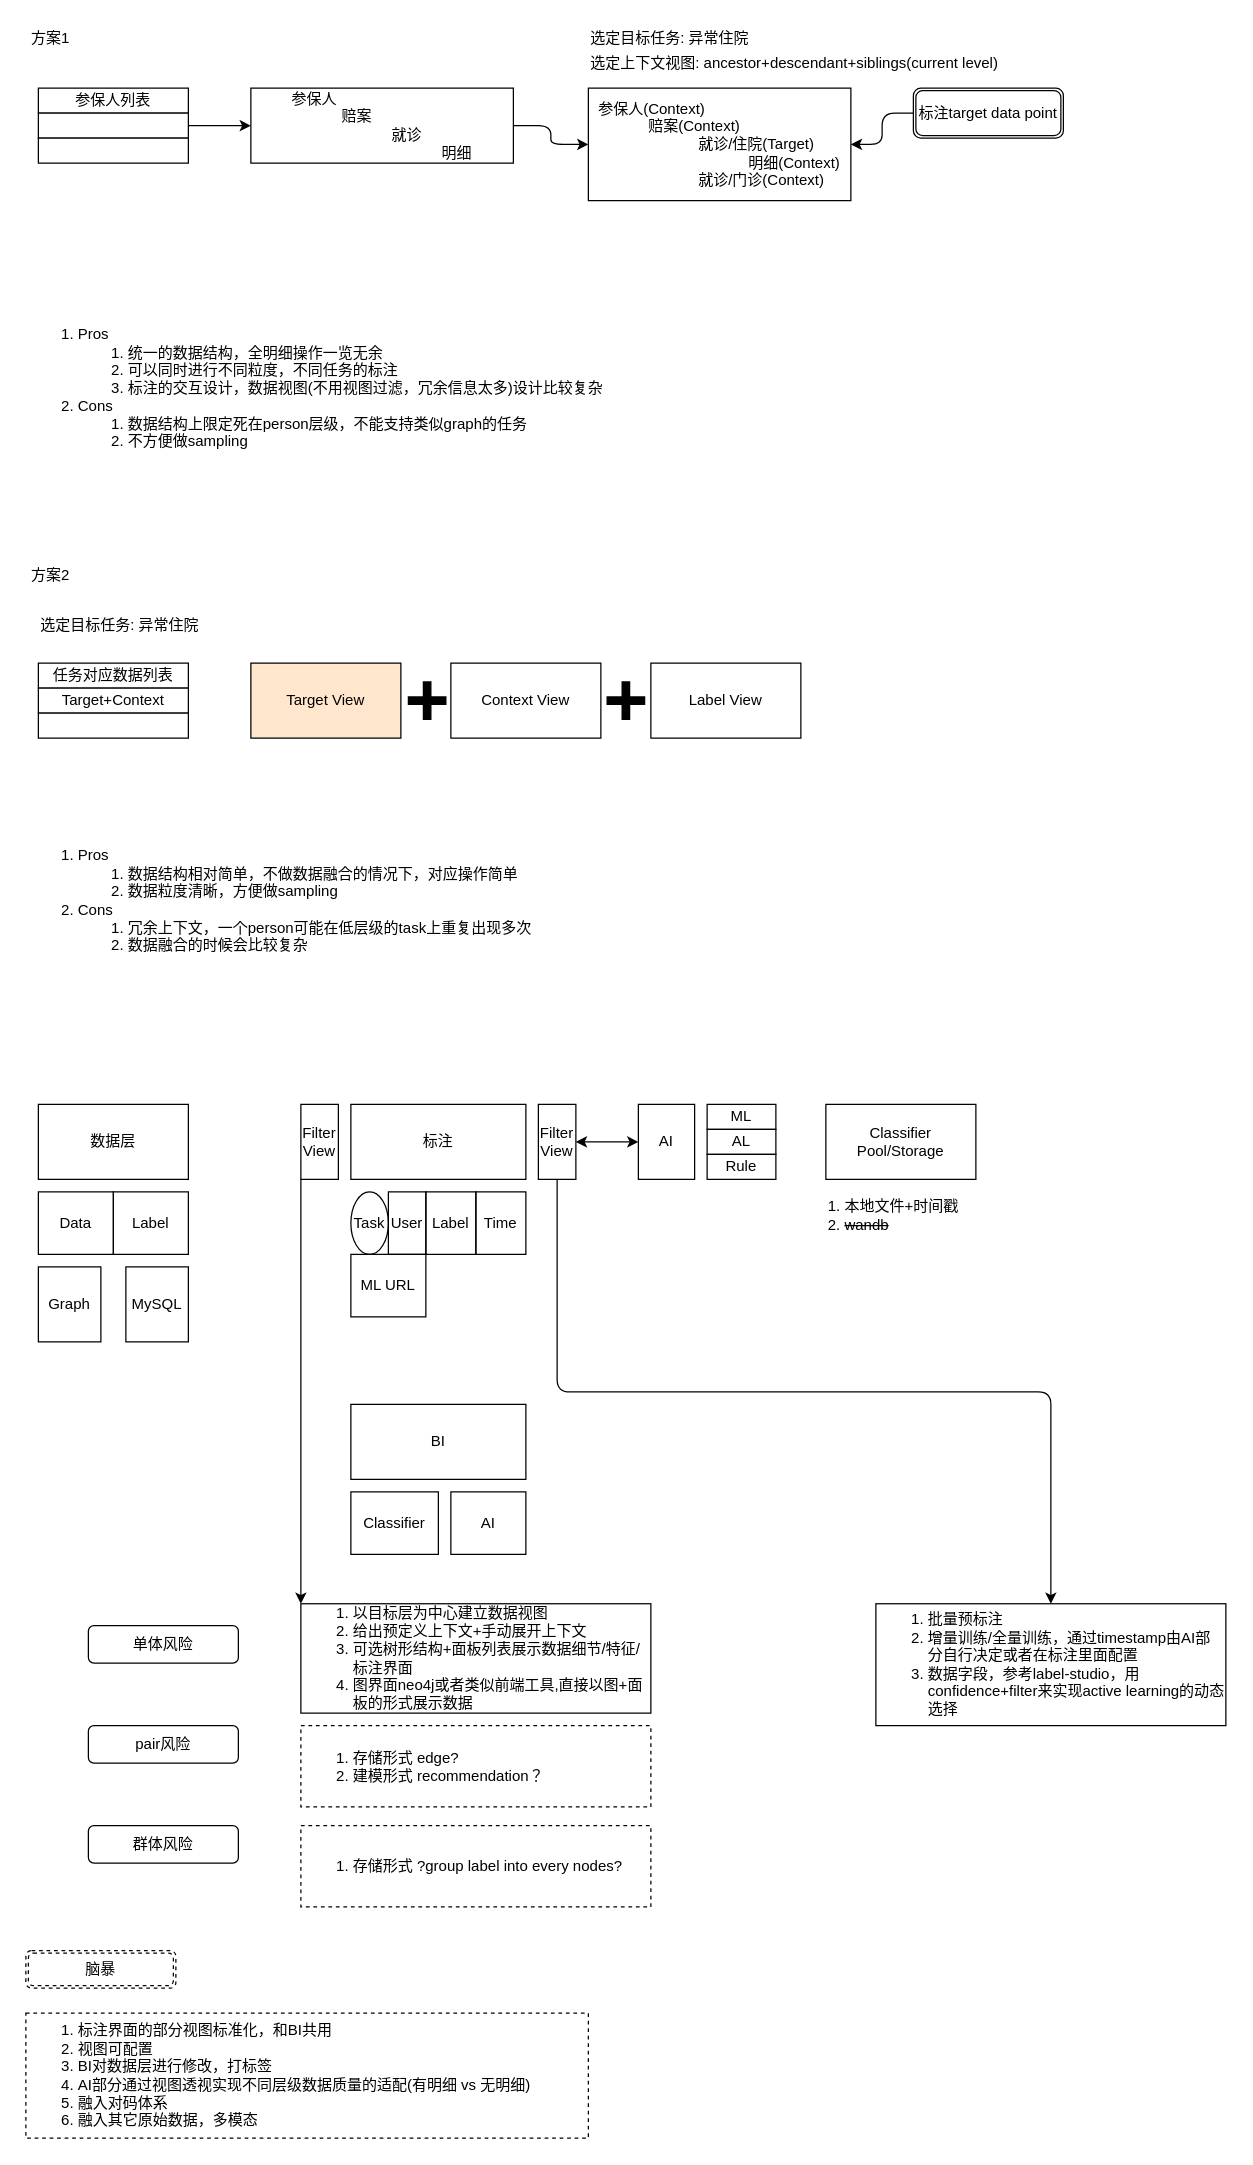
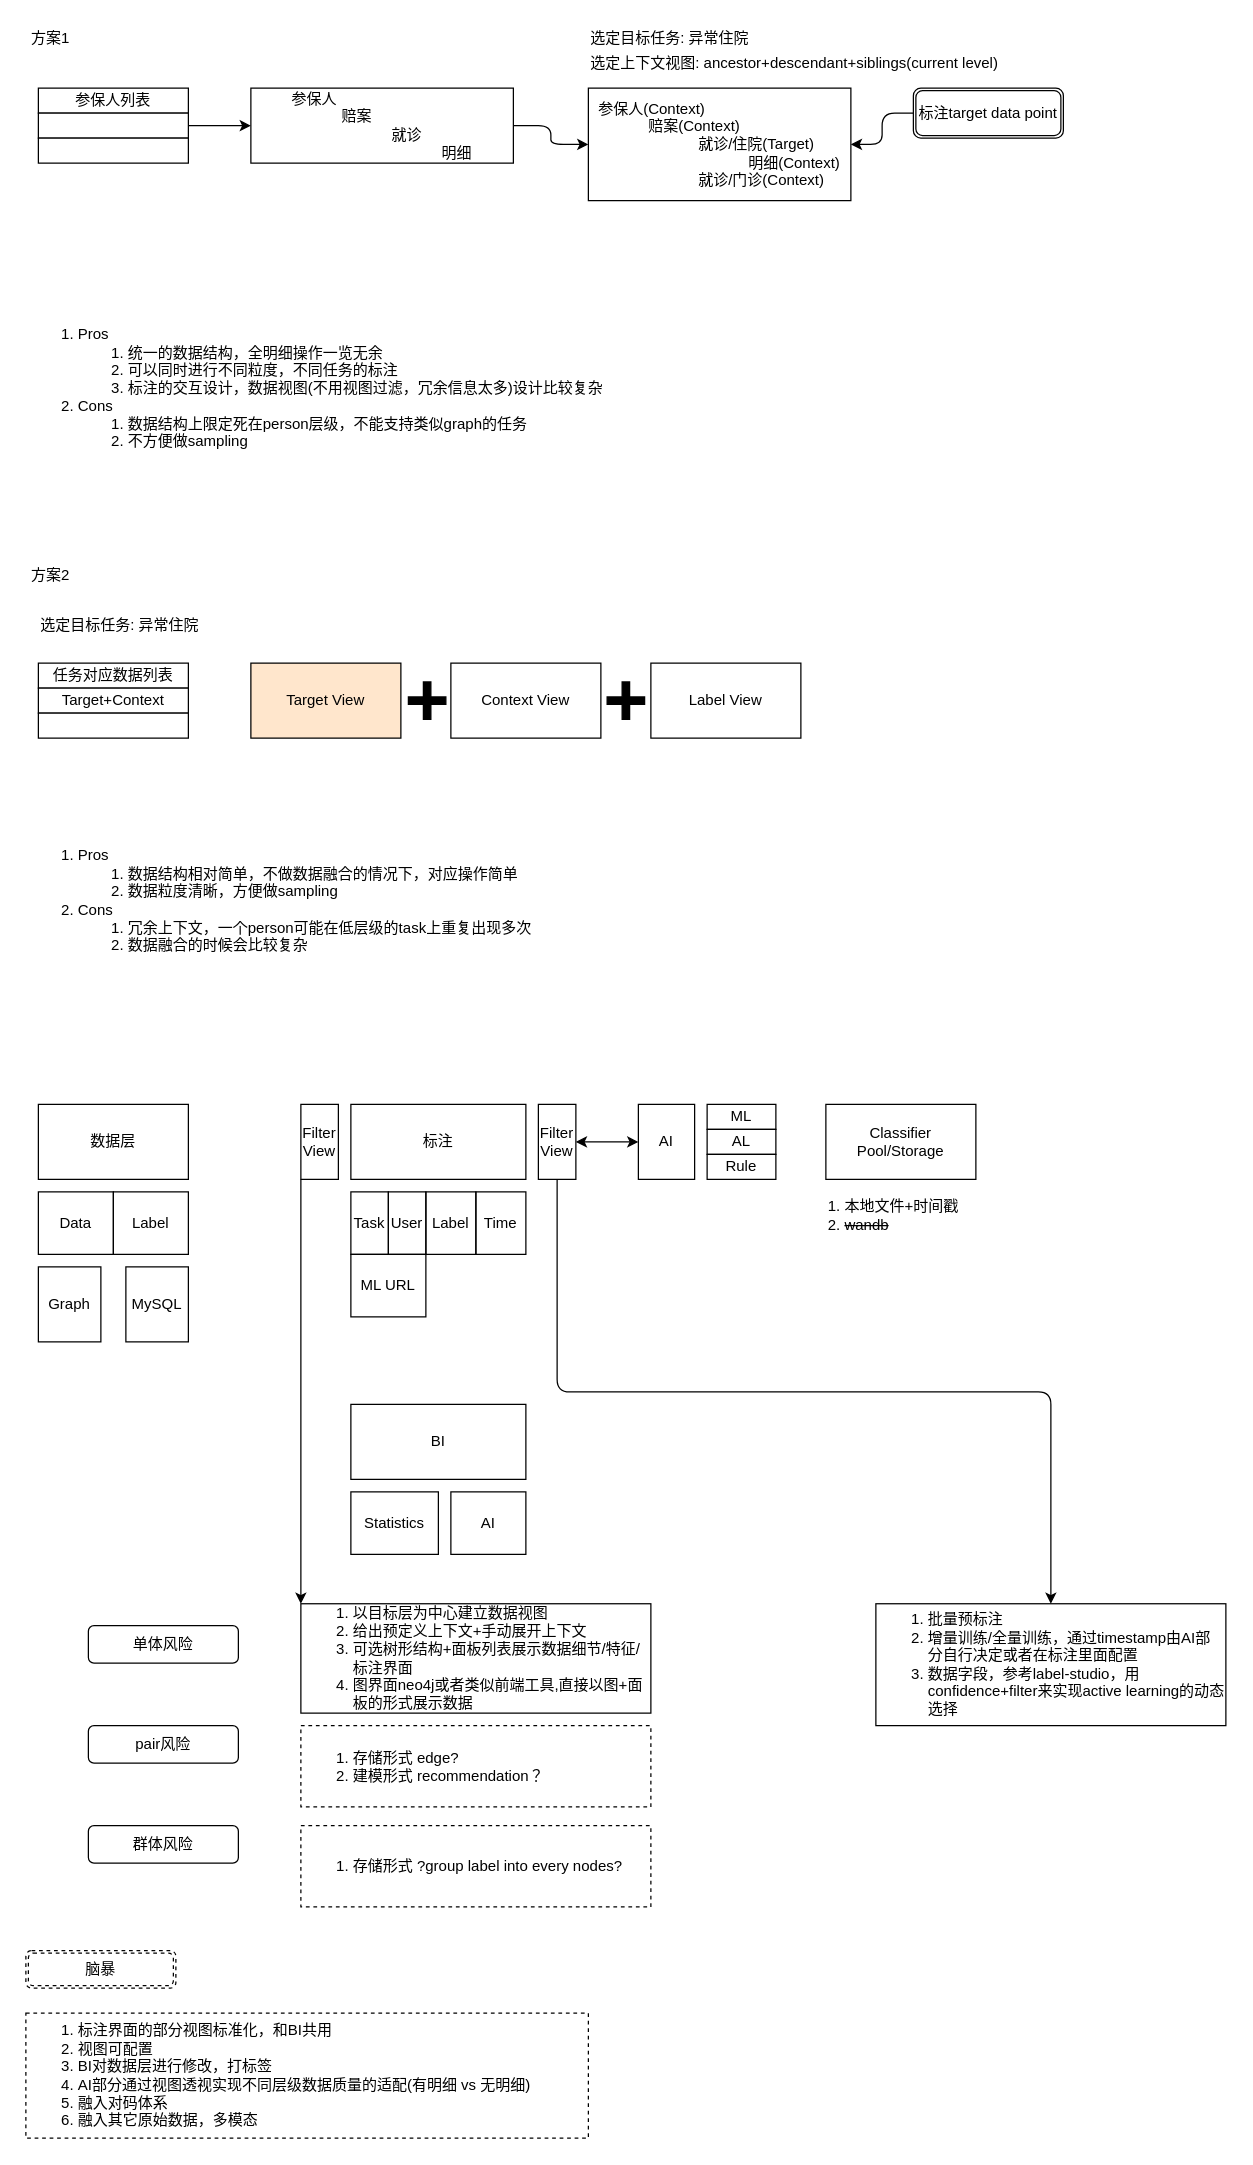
(369, 1223) -> (369, 1223)
(394, 1523) -> (394, 1523)
